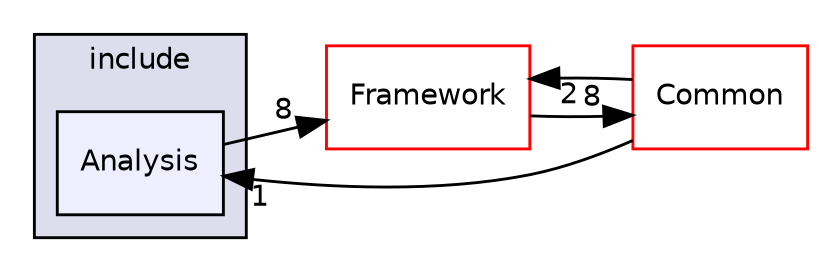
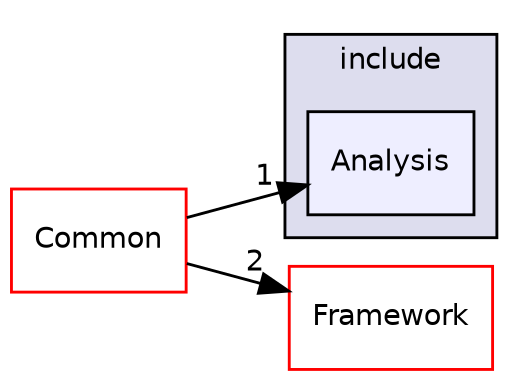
(567, 117) -> none
(265, 135) -> none
